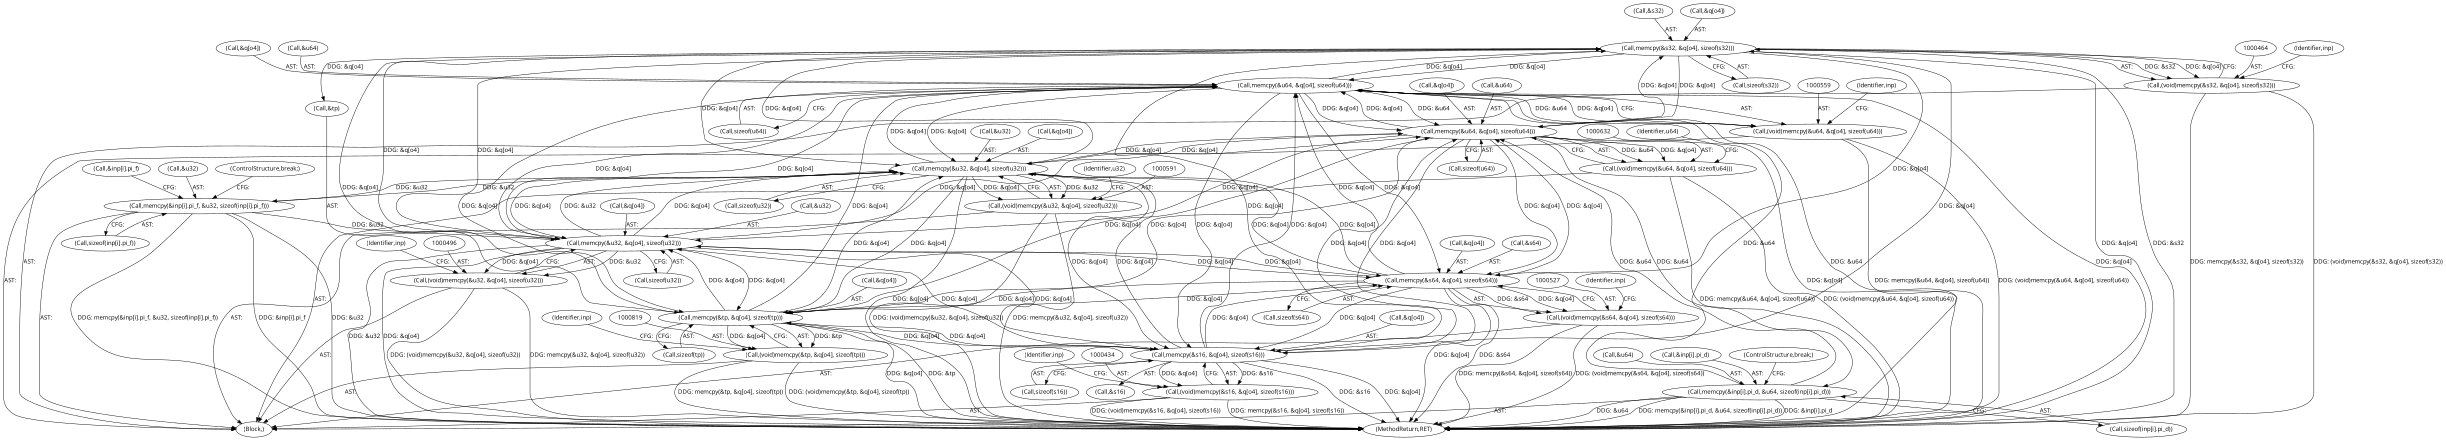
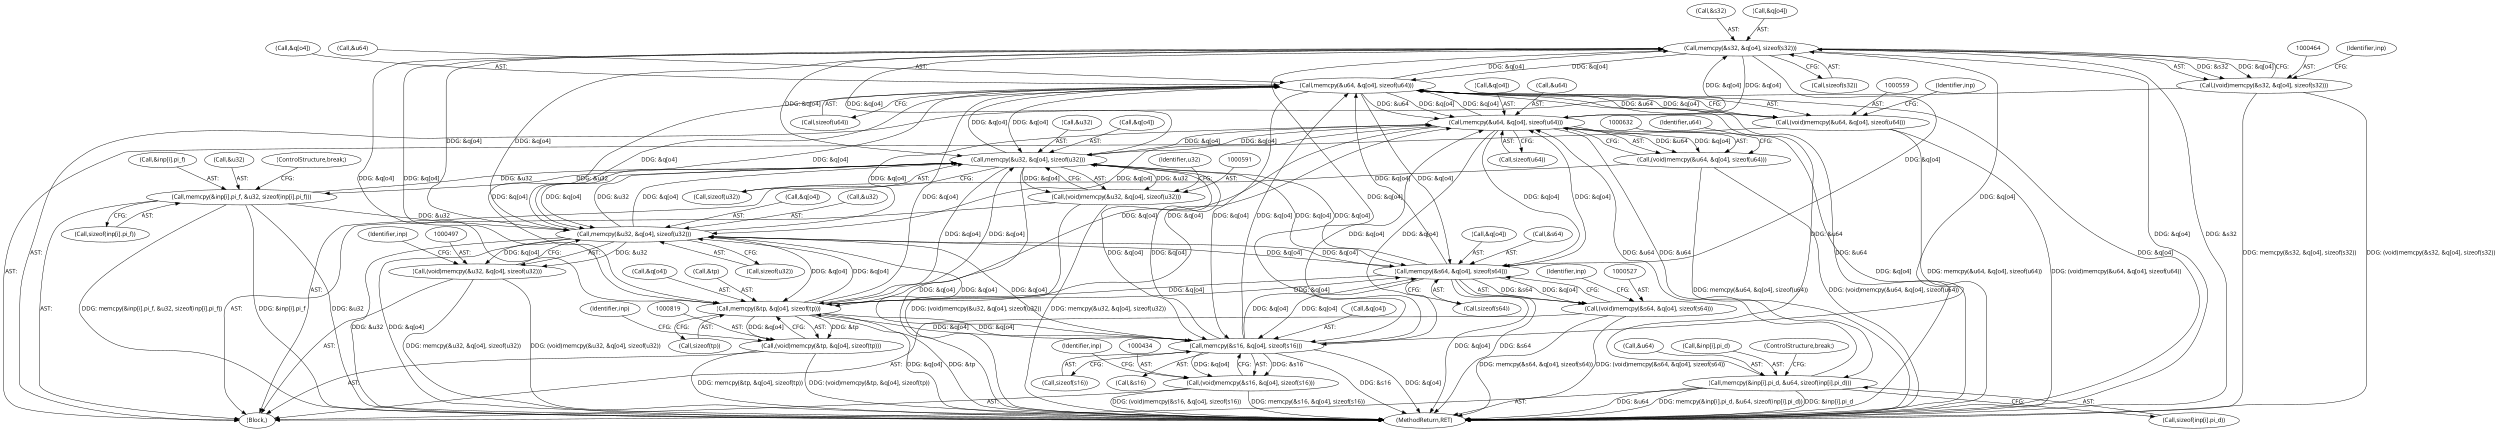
(946, 52) -> (440, 61)
(170, 188) -> (214, 179)
(444, 243) -> (446, 234)
